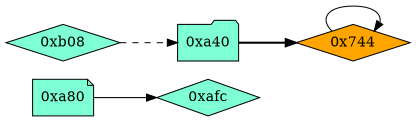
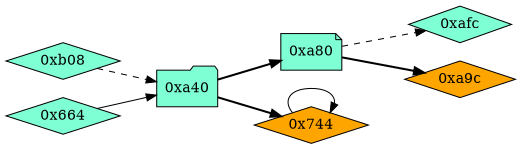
none -> (244, 72)
none -> (460, 79)
(120, 98) -> (379, 39)
none -> (63, 116)
